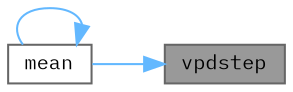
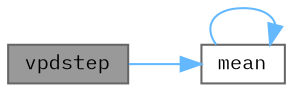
(118, 64) -> (155, 64)
